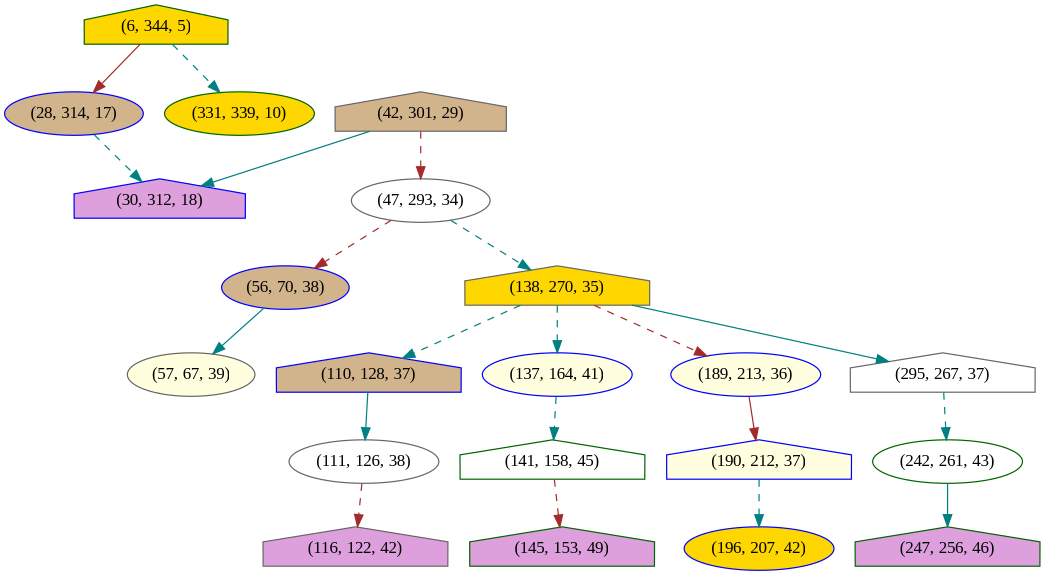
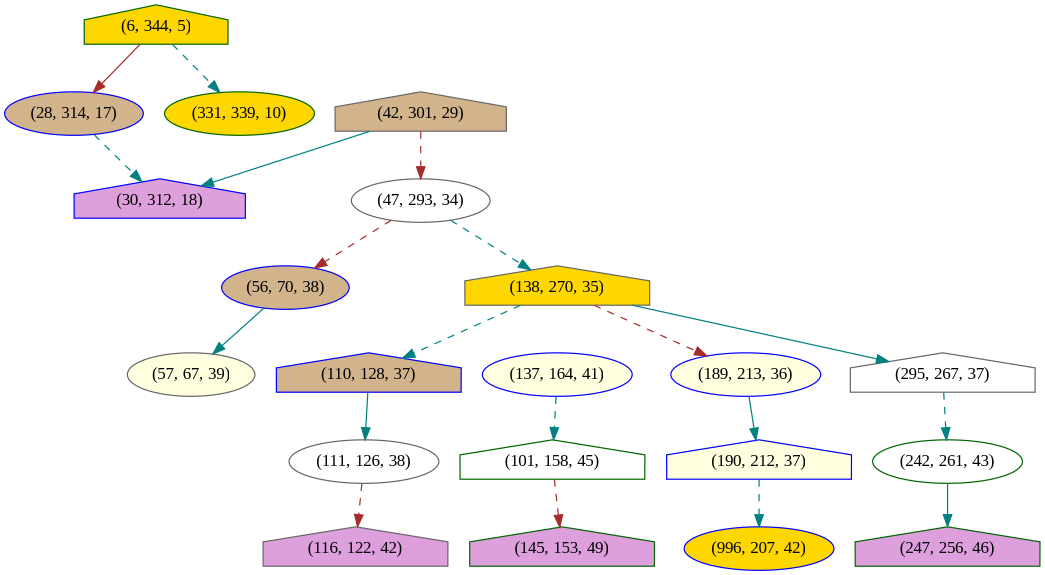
(557, 323) -> none
(752, 412) -> (752, 412)
(552, 462) -> (552, 462)
(759, 549) -> (759, 549)
